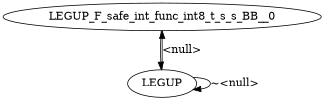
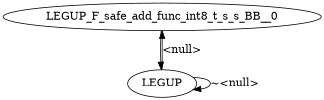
(162, 17) -> (162, 17)
